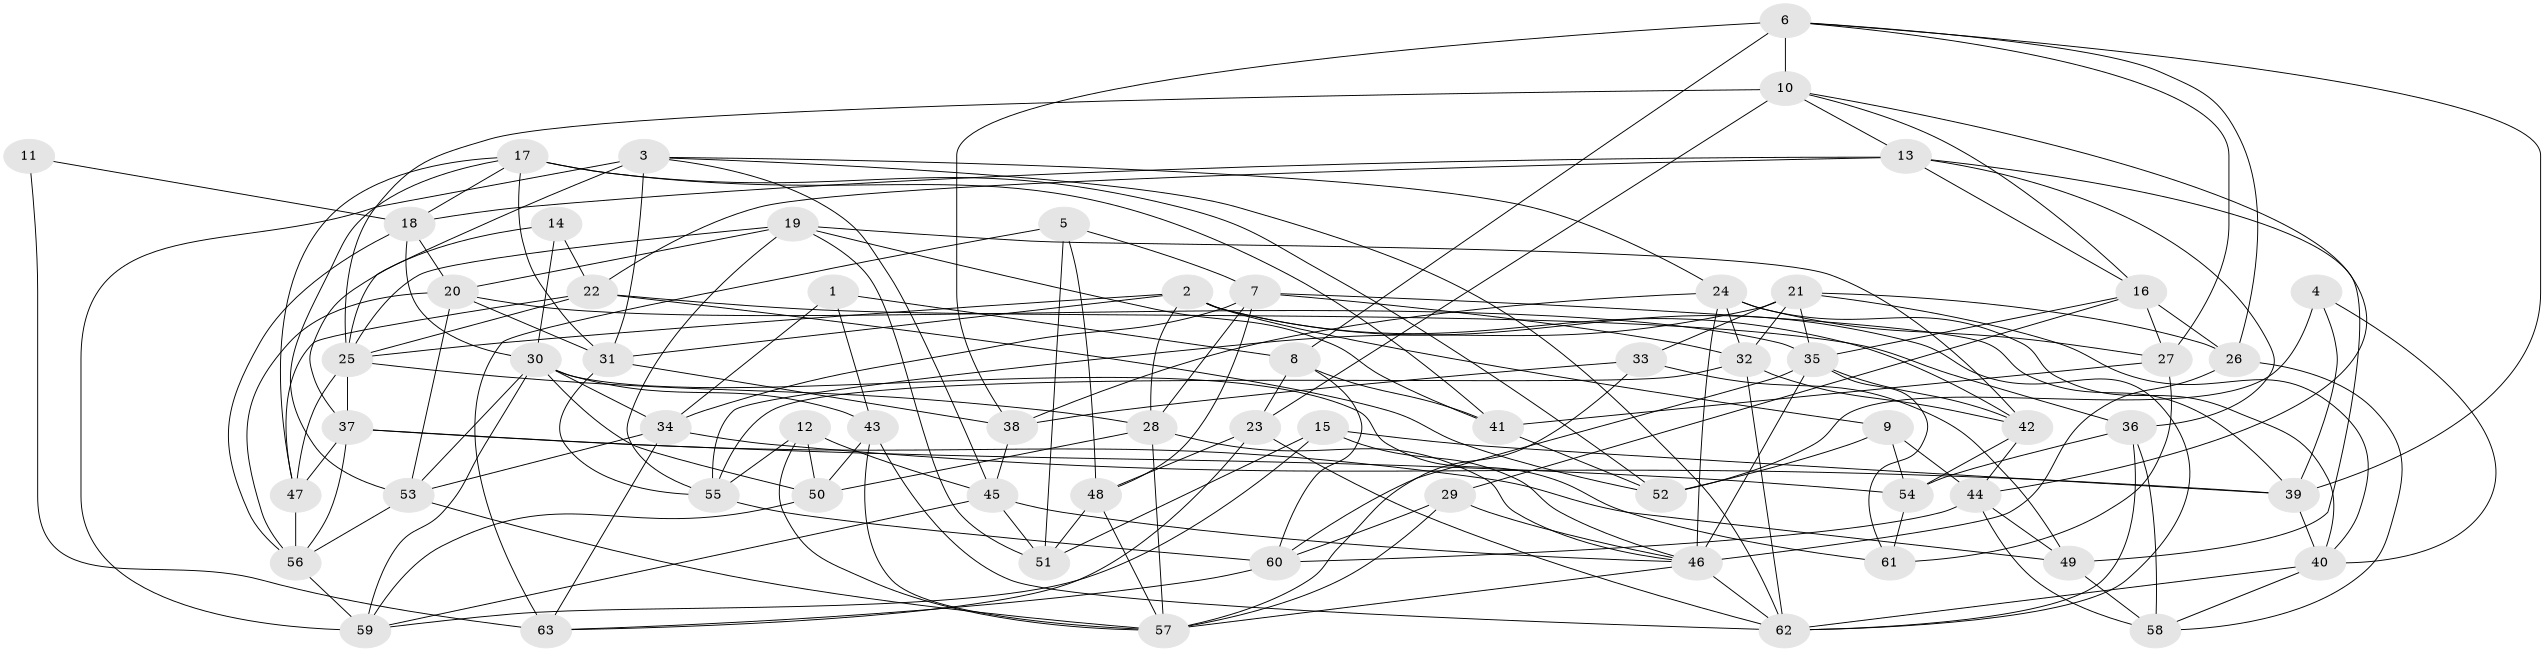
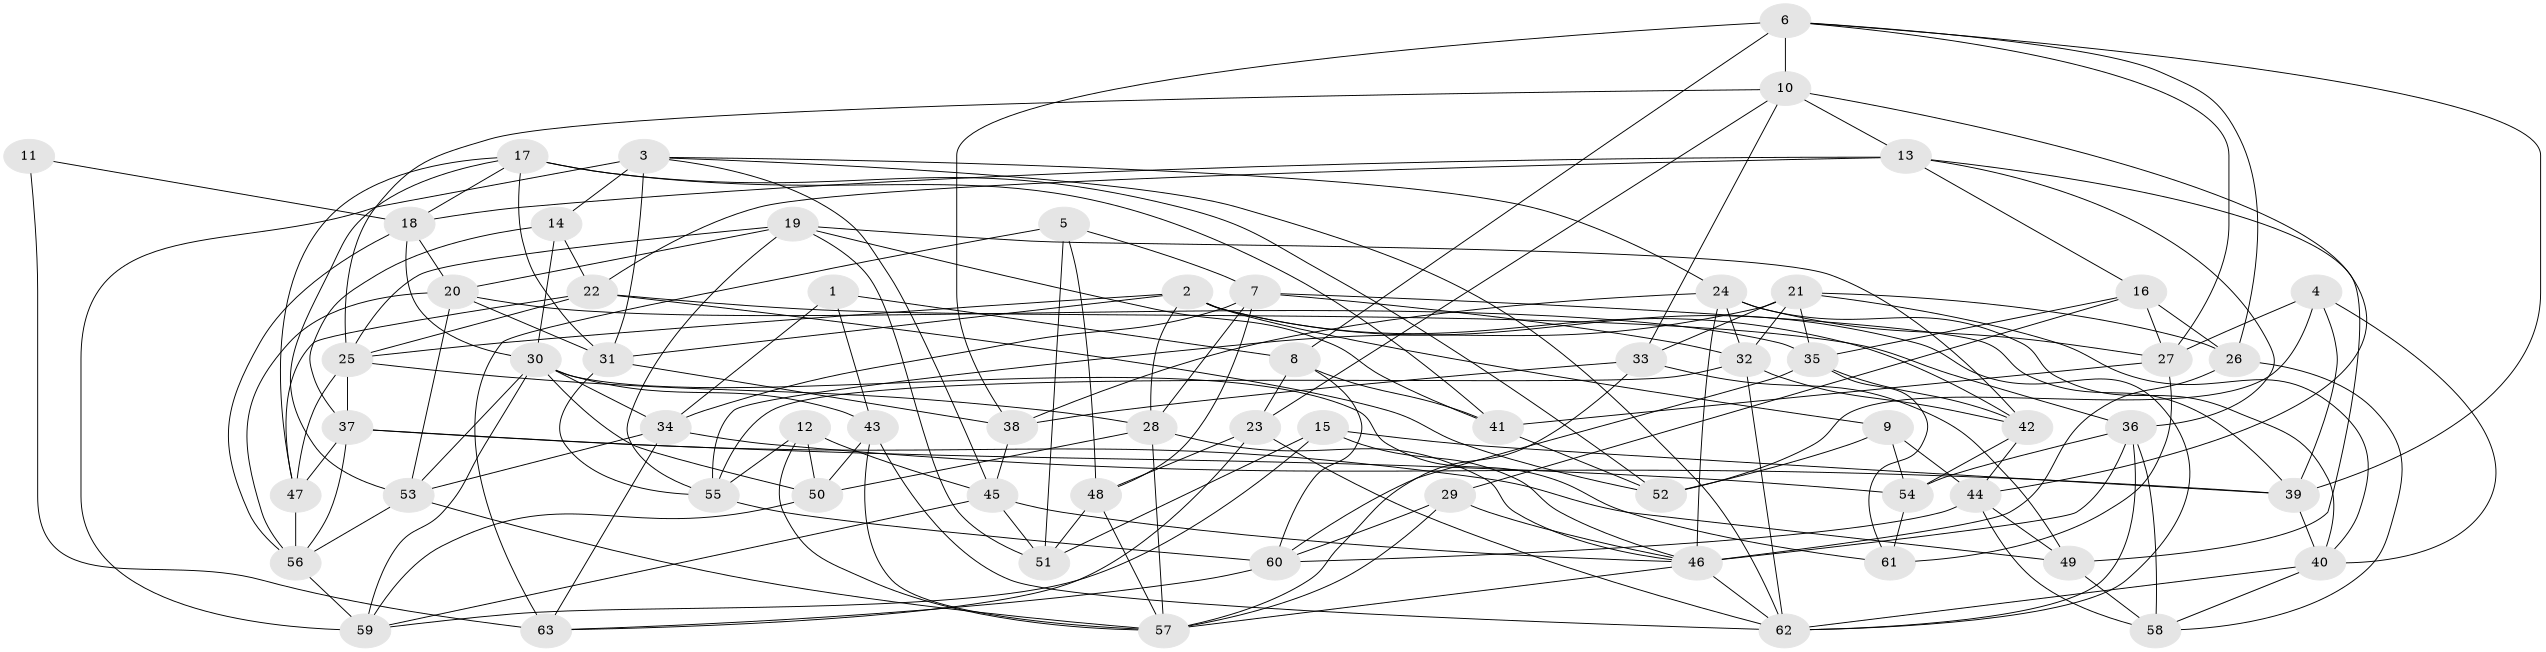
(1973, 158) -> (1713, 224)
(465, 233) -> (600, 190)
none -> (2238, 326)
(1765, 444) -> (1953, 532)
